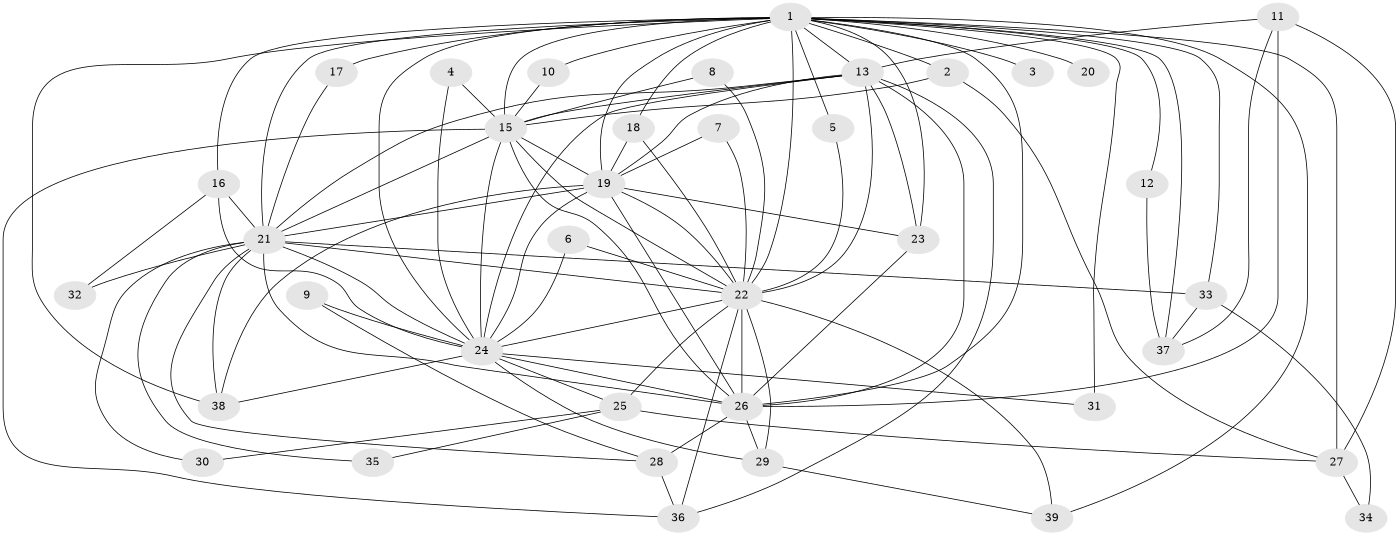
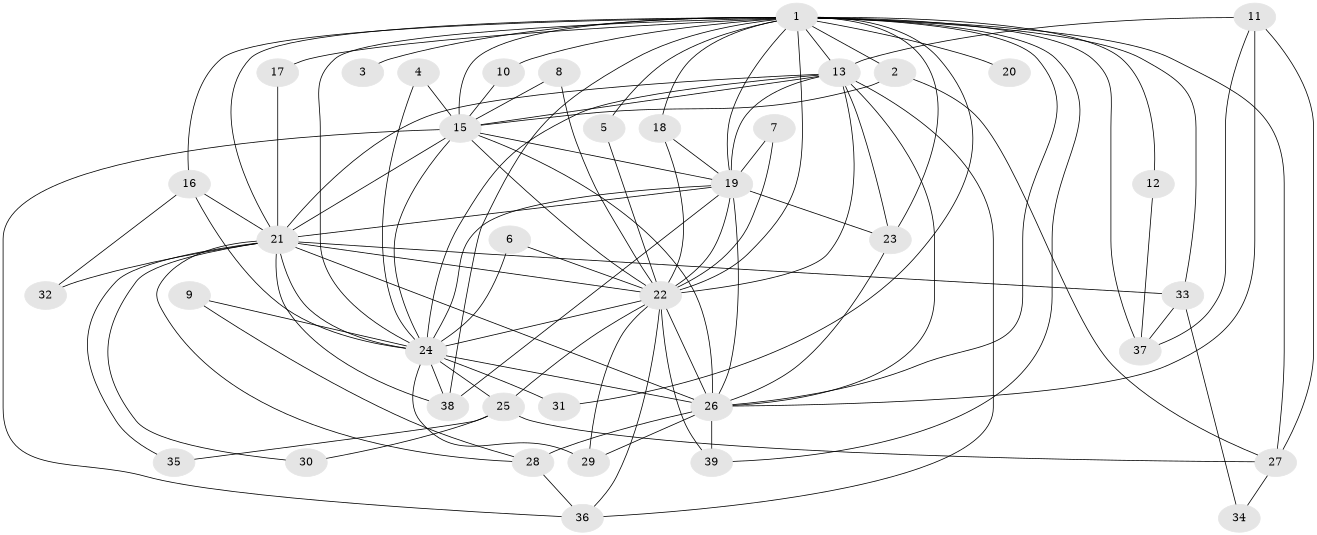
(907, 490) -> (712, 435)
